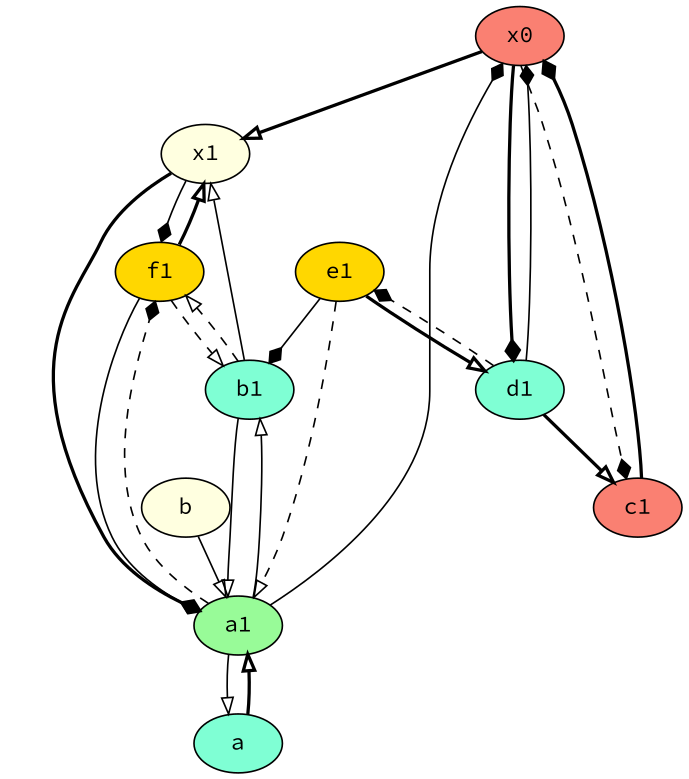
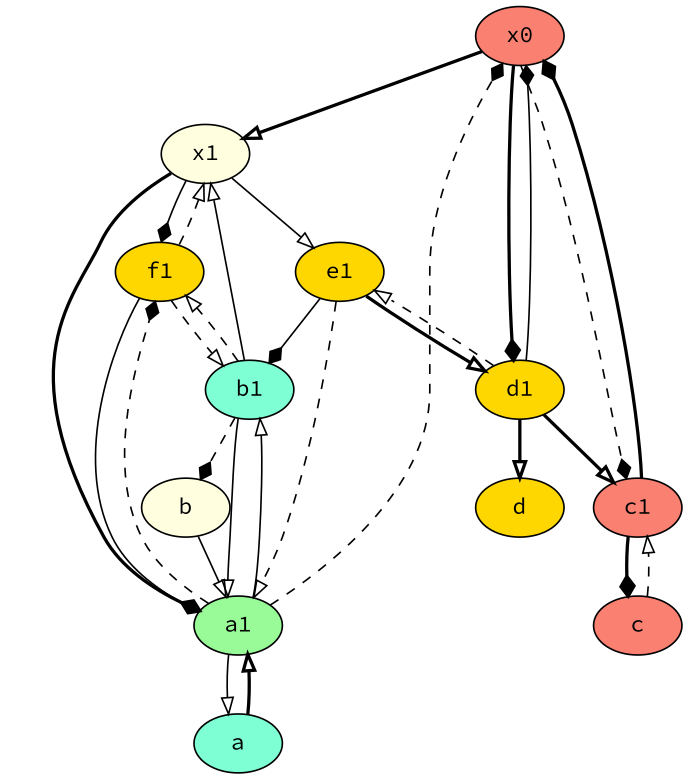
none -> (266, 208)
(190, 222) -> (190, 222)
(443, 332) -> (443, 332)
(430, 368) -> (430, 368)
(520, 390) -> (520, 390)
none -> (223, 440)
none -> (520, 508)
none -> (638, 626)
